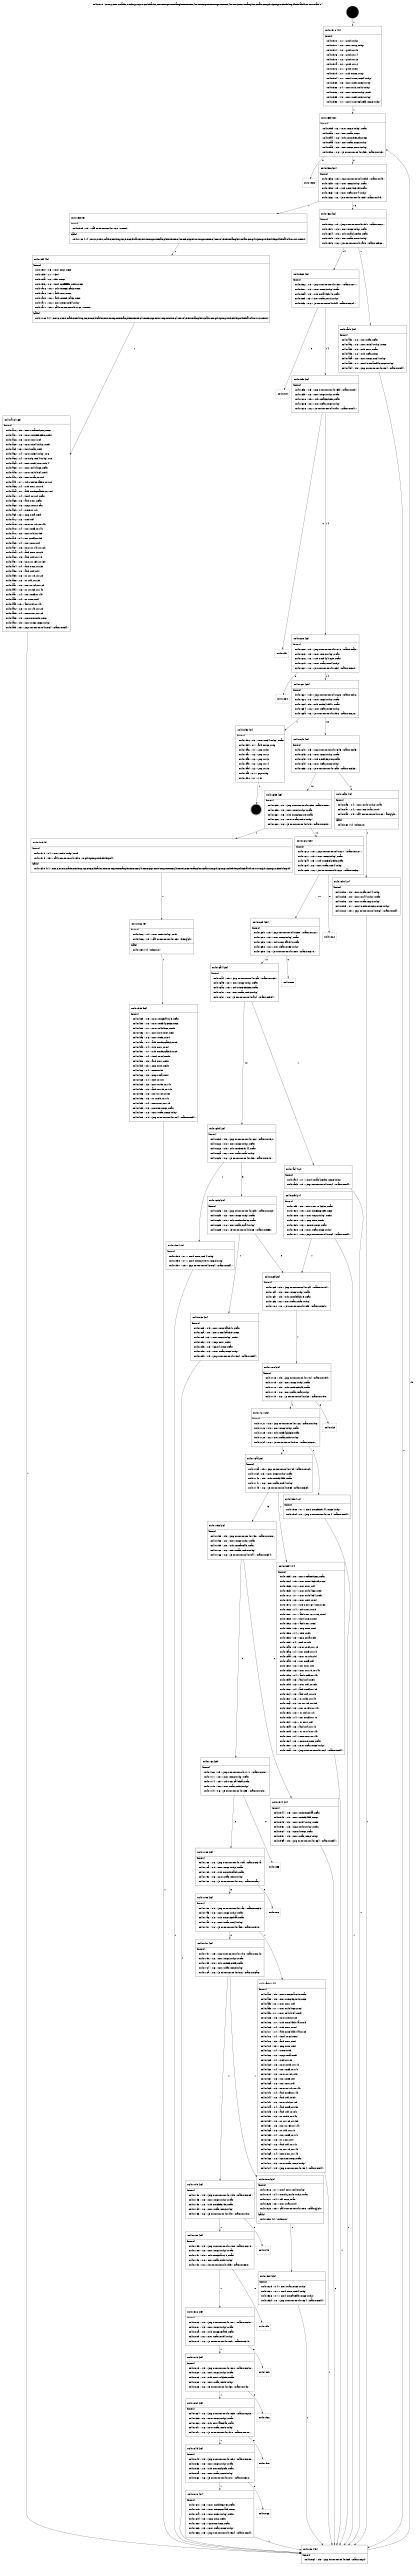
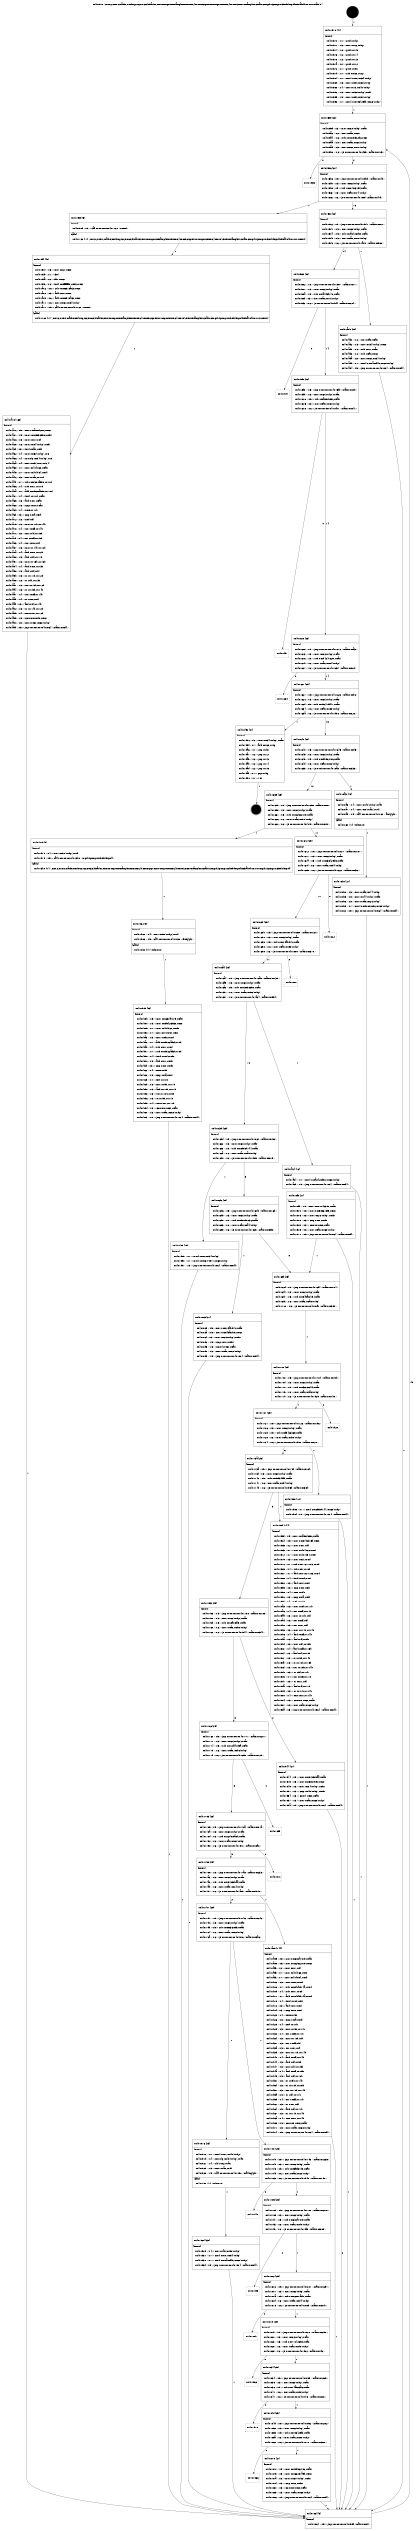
(341, 2149) -> none
